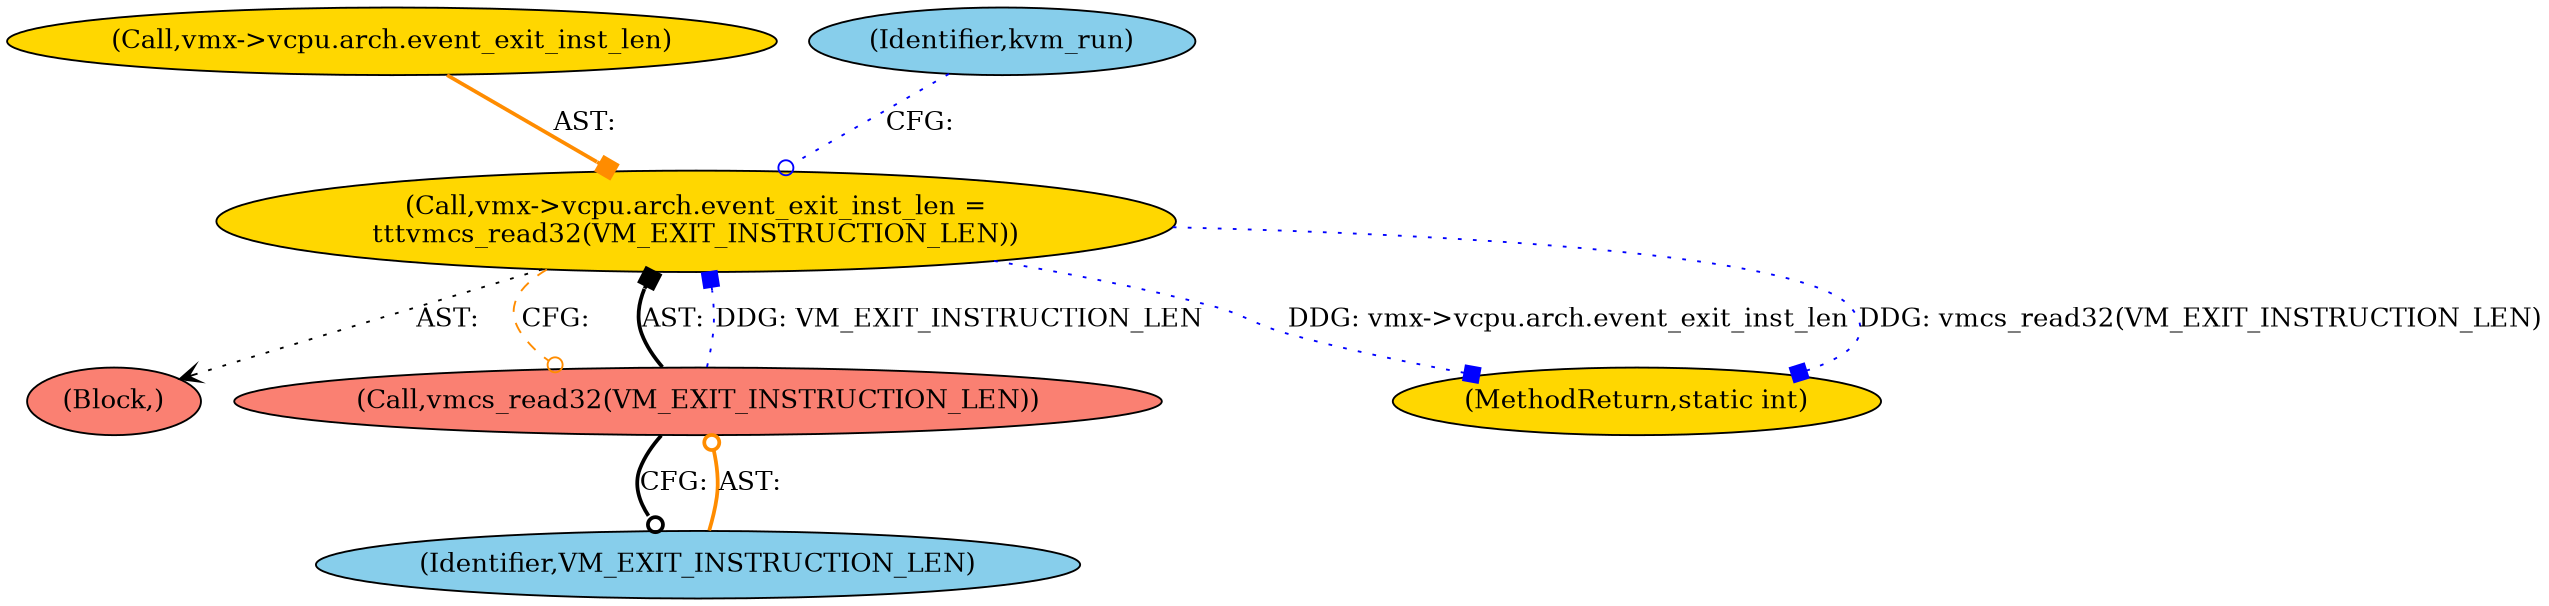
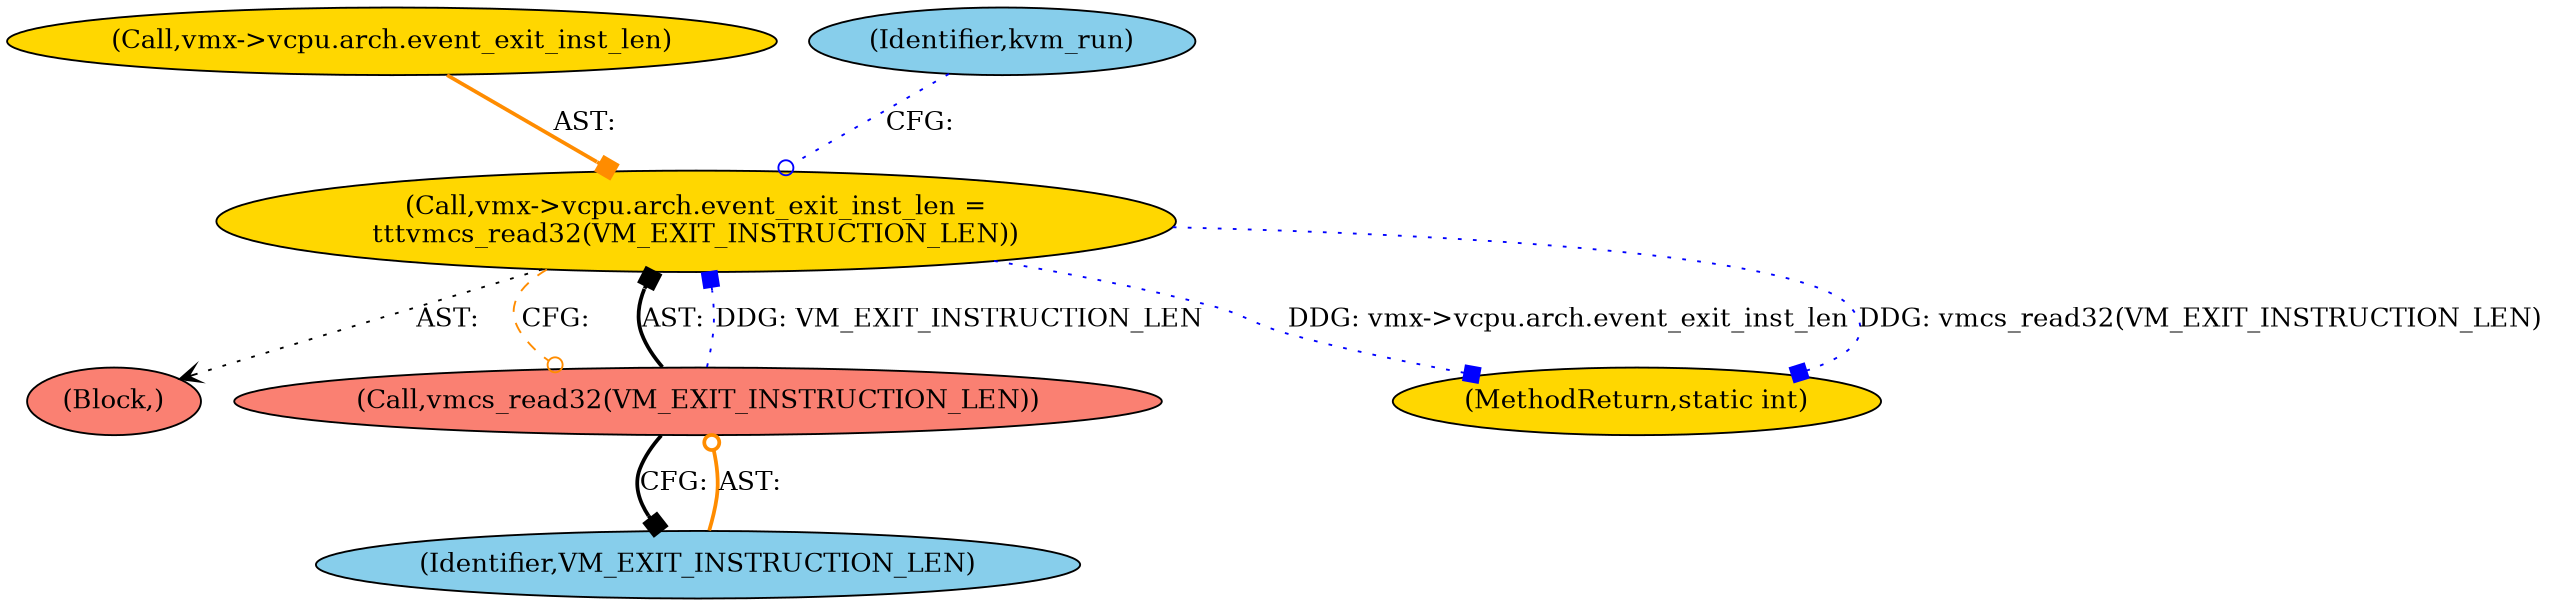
(638, 474) -> (638, 474)
